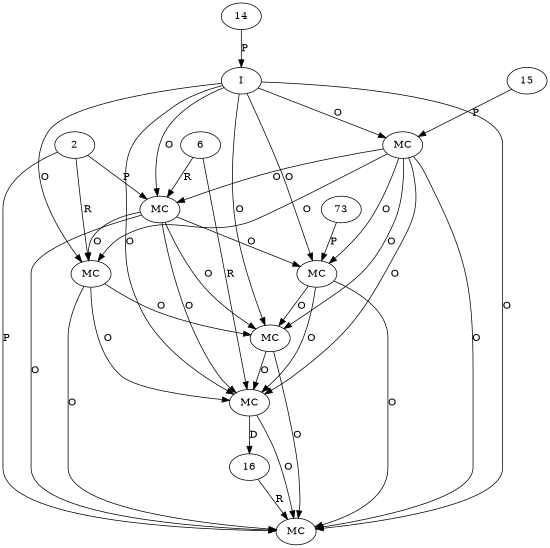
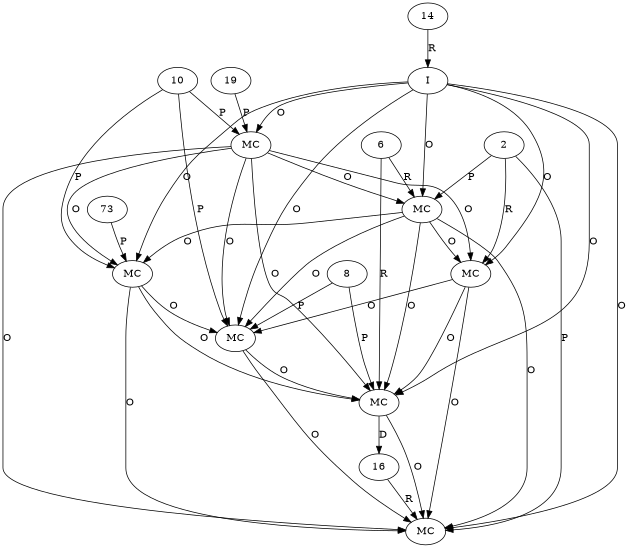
(245, 48) -> (432, 48)
none -> (178, 81)
(527, 81) -> (231, 81)
none -> (347, 274)
